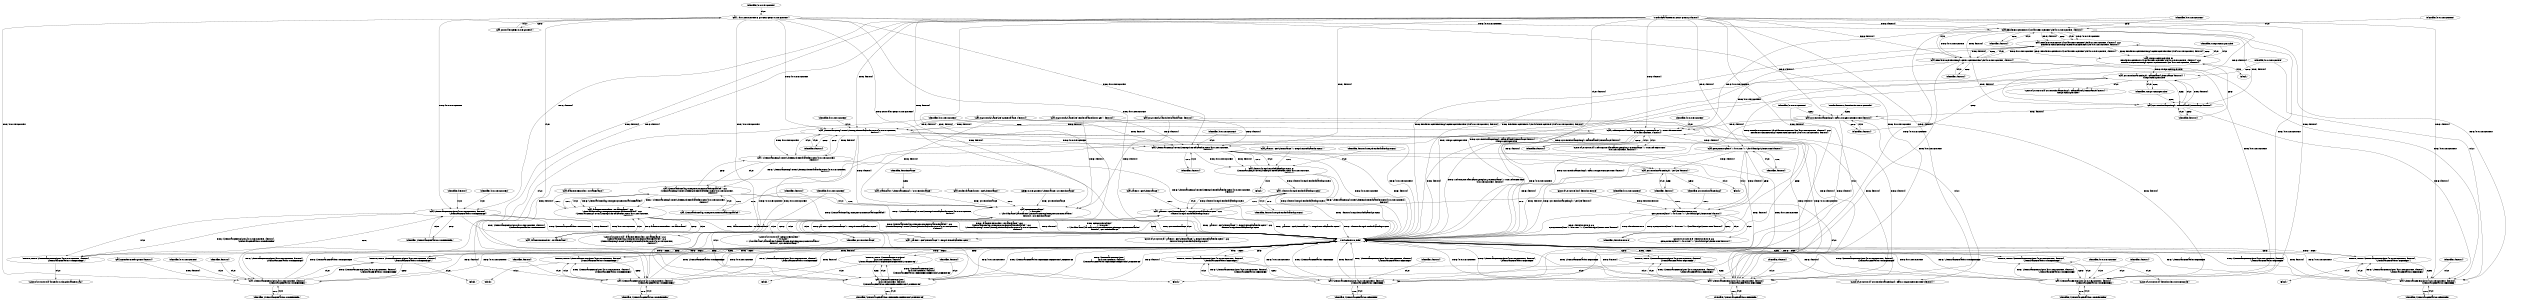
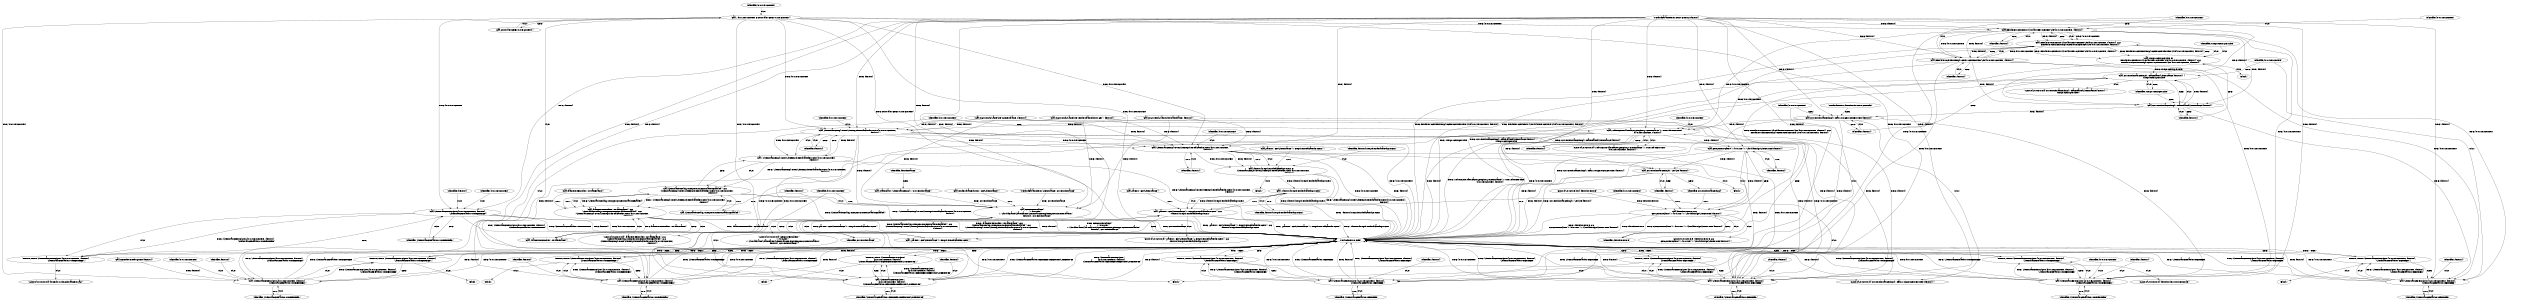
(761, 18) -> (761, 18)
(1599, 92) -> (1599, 92)
(1048, 191) -> (1048, 191)
